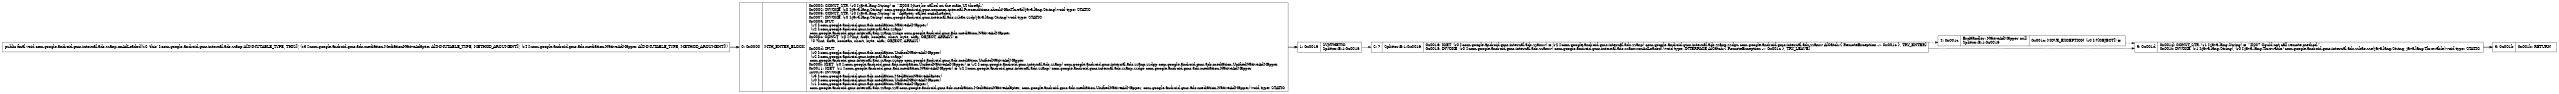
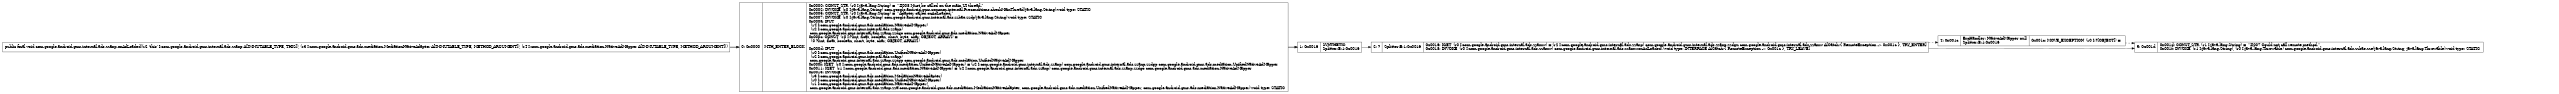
(2525, 47) -> none
(826, 72) -> (826, 72)
